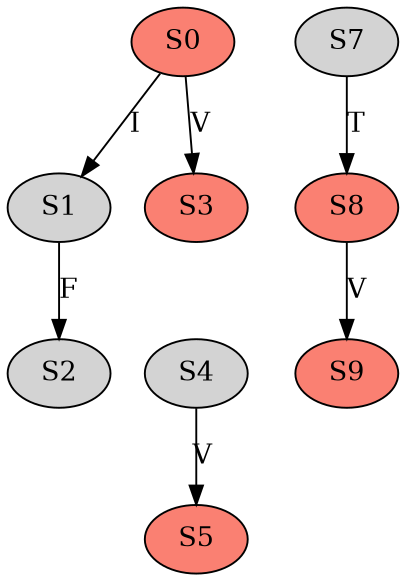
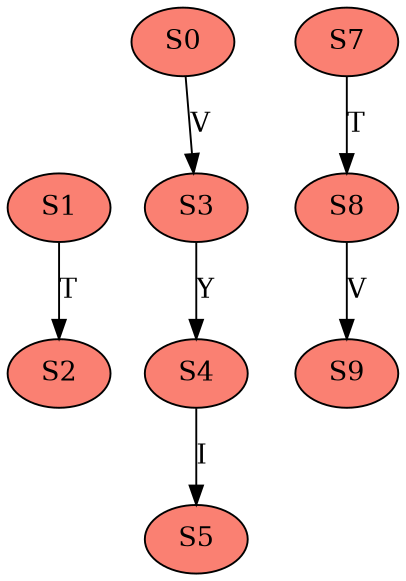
(347, 42) -> (347, 42)
(127, 117) -> none
(59, 208) -> (59, 208)
none -> (196, 281)
(69, 291) -> (69, 291)
(59, 373) -> (59, 373)
(196, 373) -> (196, 373)
(202, 456) -> (202, 456)
